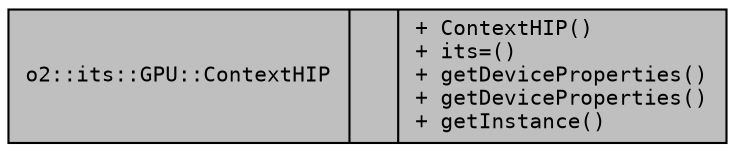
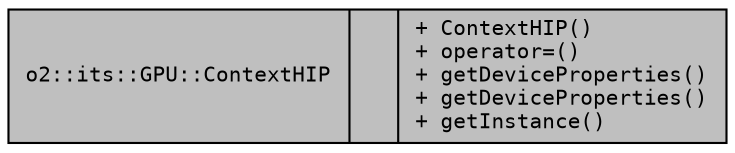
(467, 52) -> (499, 52)
